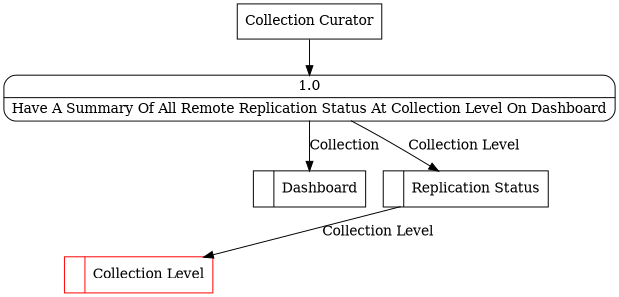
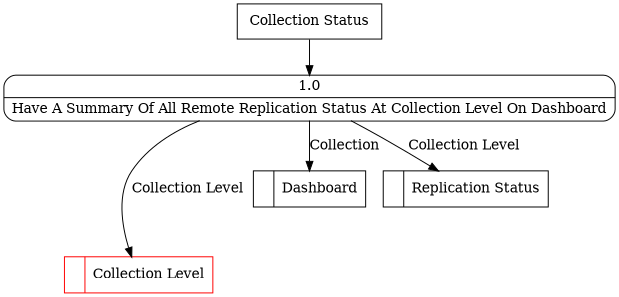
(310, 21) -> (310, 21)
(307, 231) -> (134, 168)
